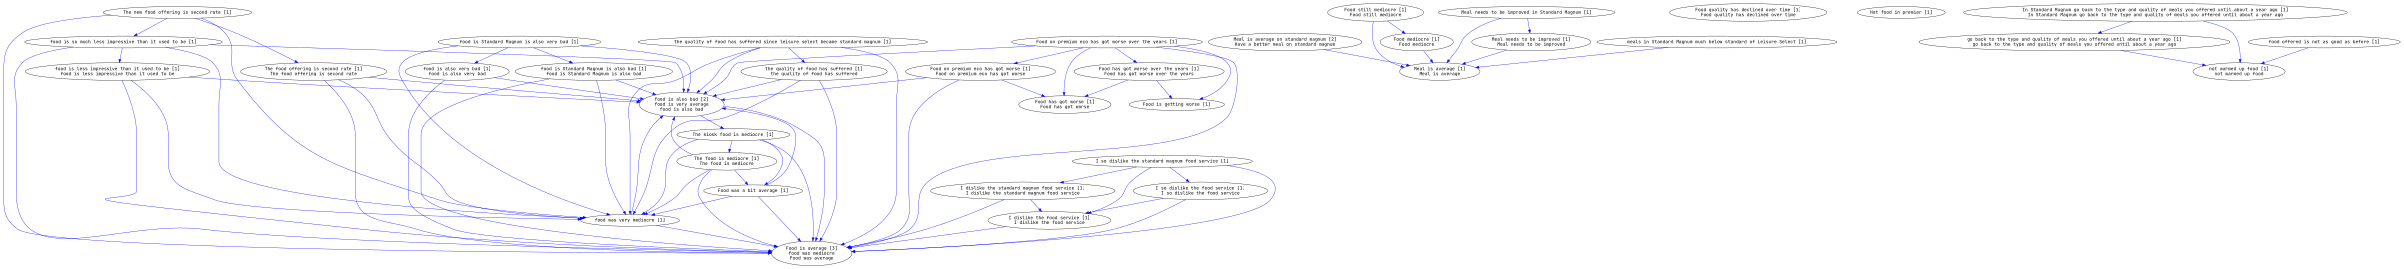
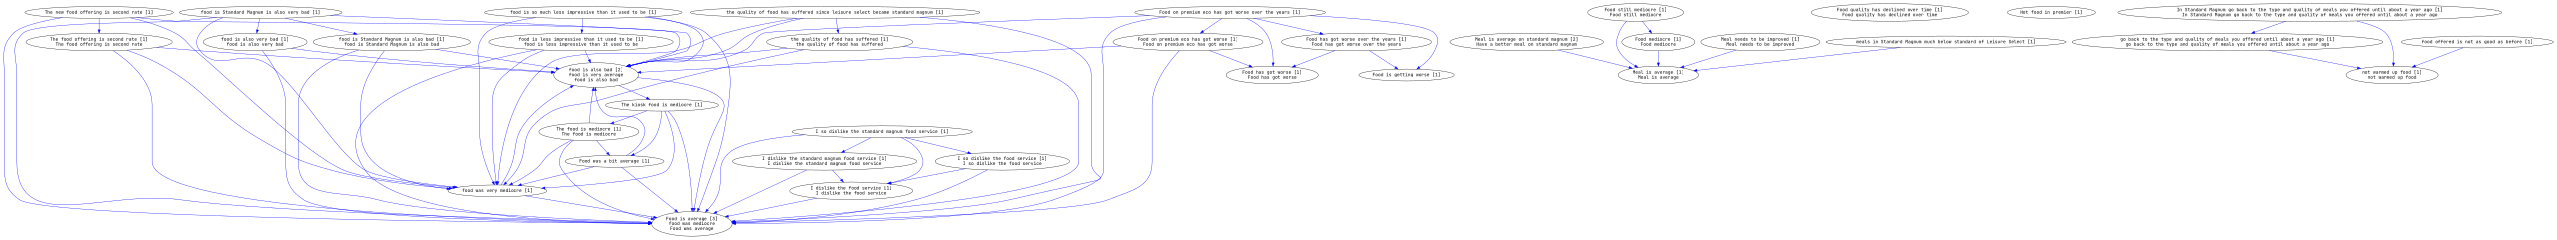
(1527, 12) -> none
(152, 26) -> (441, 24)
none -> (157, 198)
